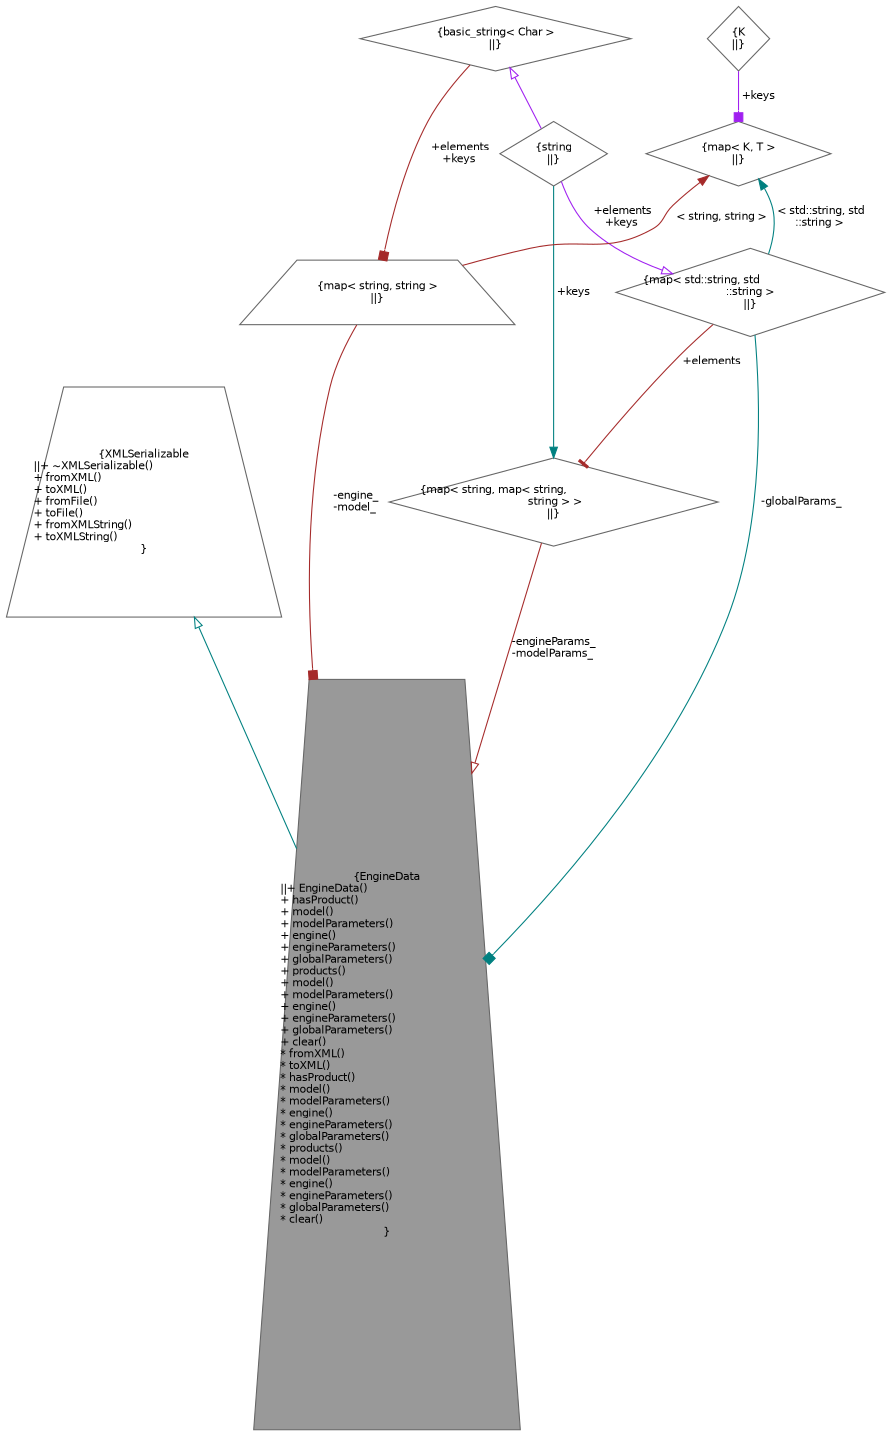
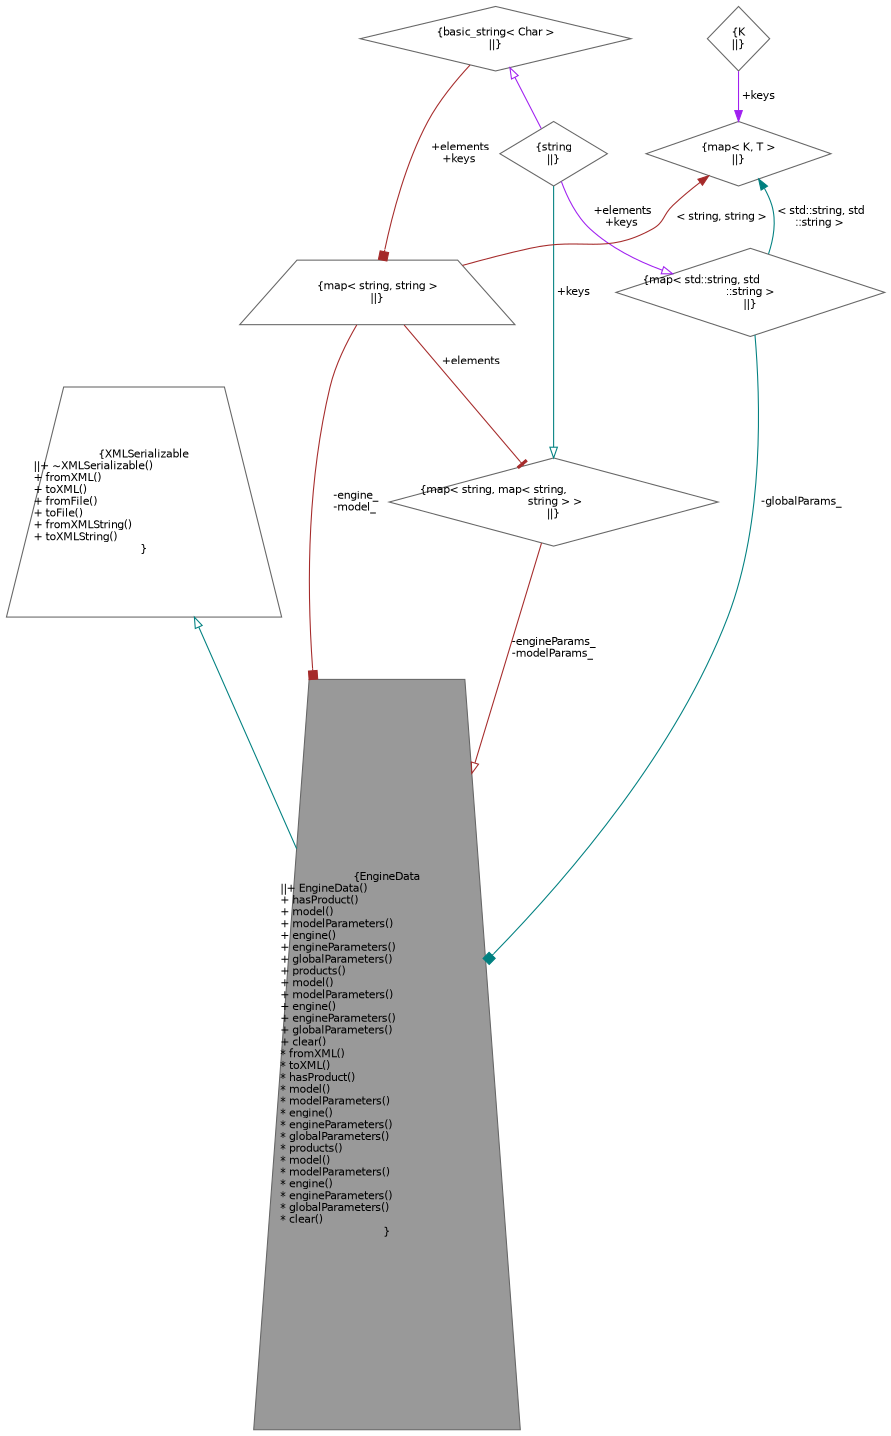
(739, 91) -> (739, 91)
(554, 317) -> (554, 317)
(647, 390) -> (462, 393)
